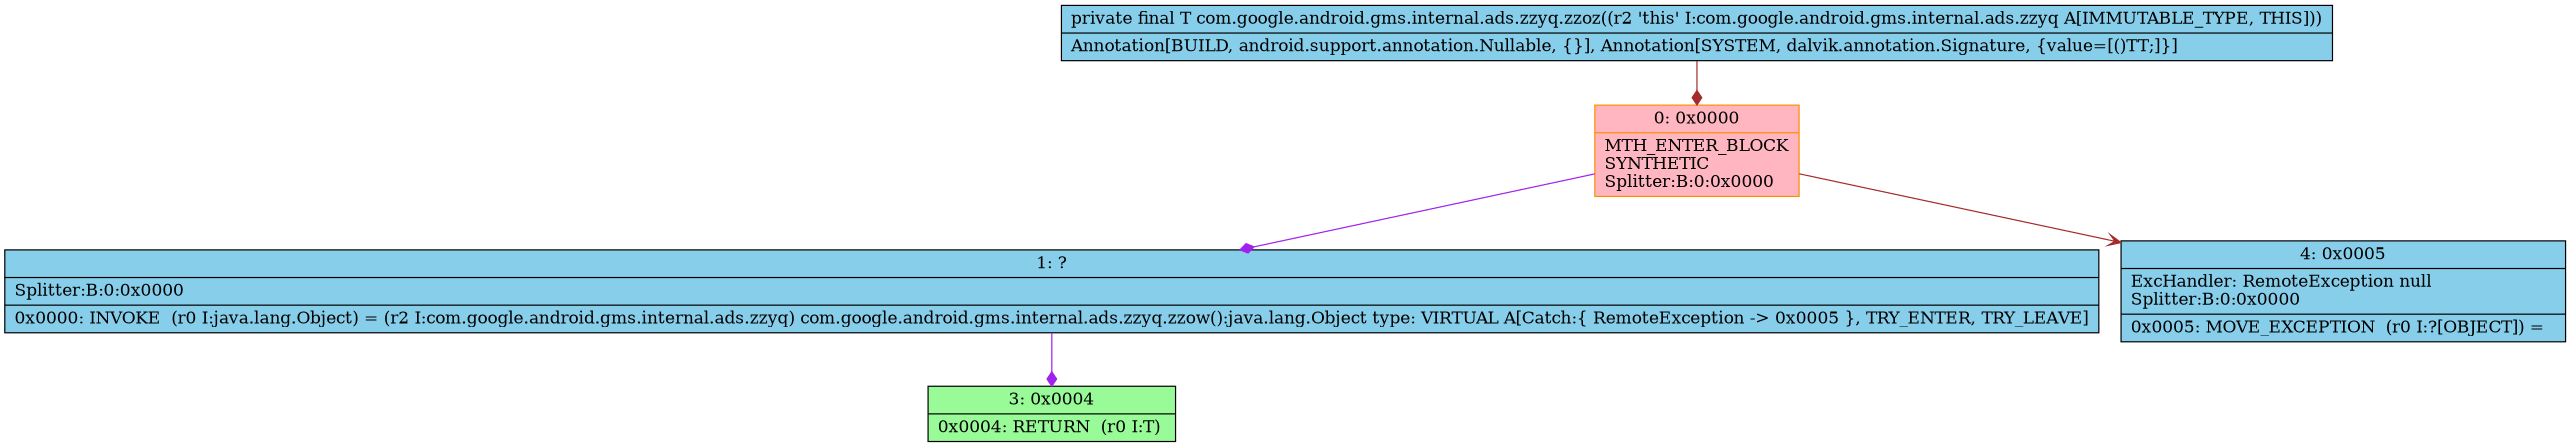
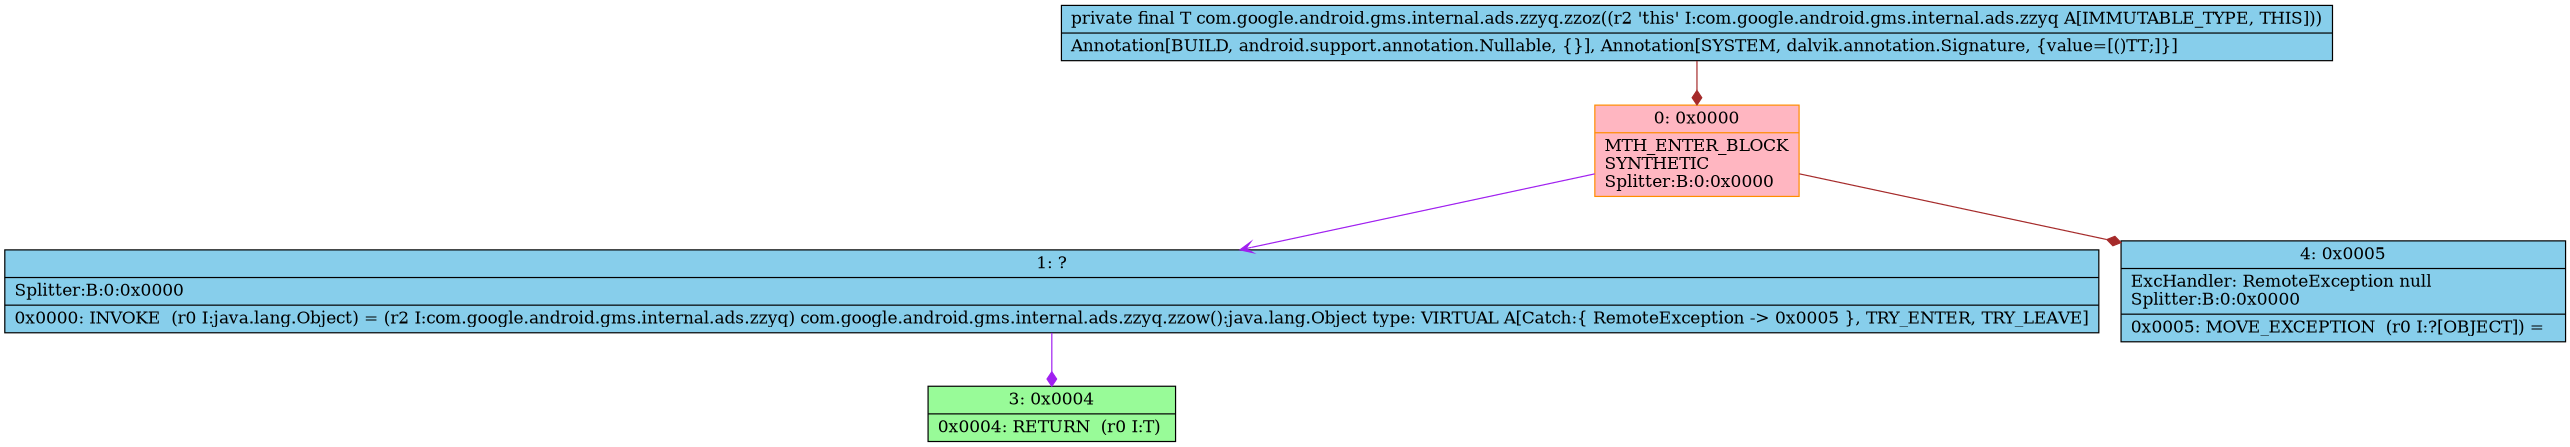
(1954, 207) -> (1953, 207)
(1425, 210) -> (1423, 211)
